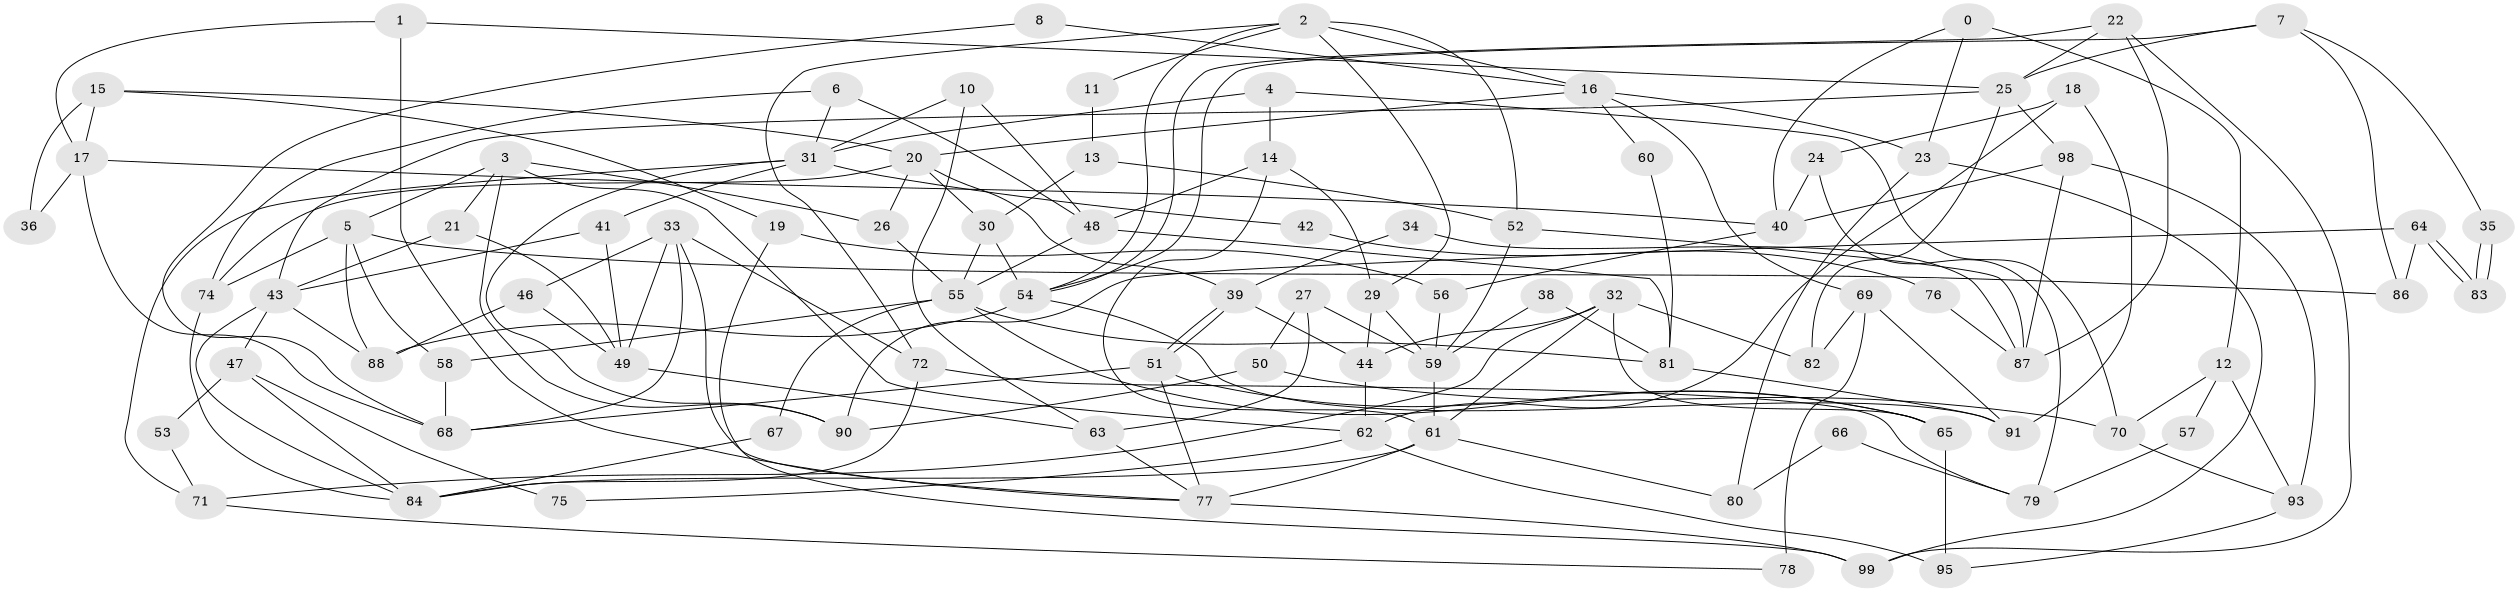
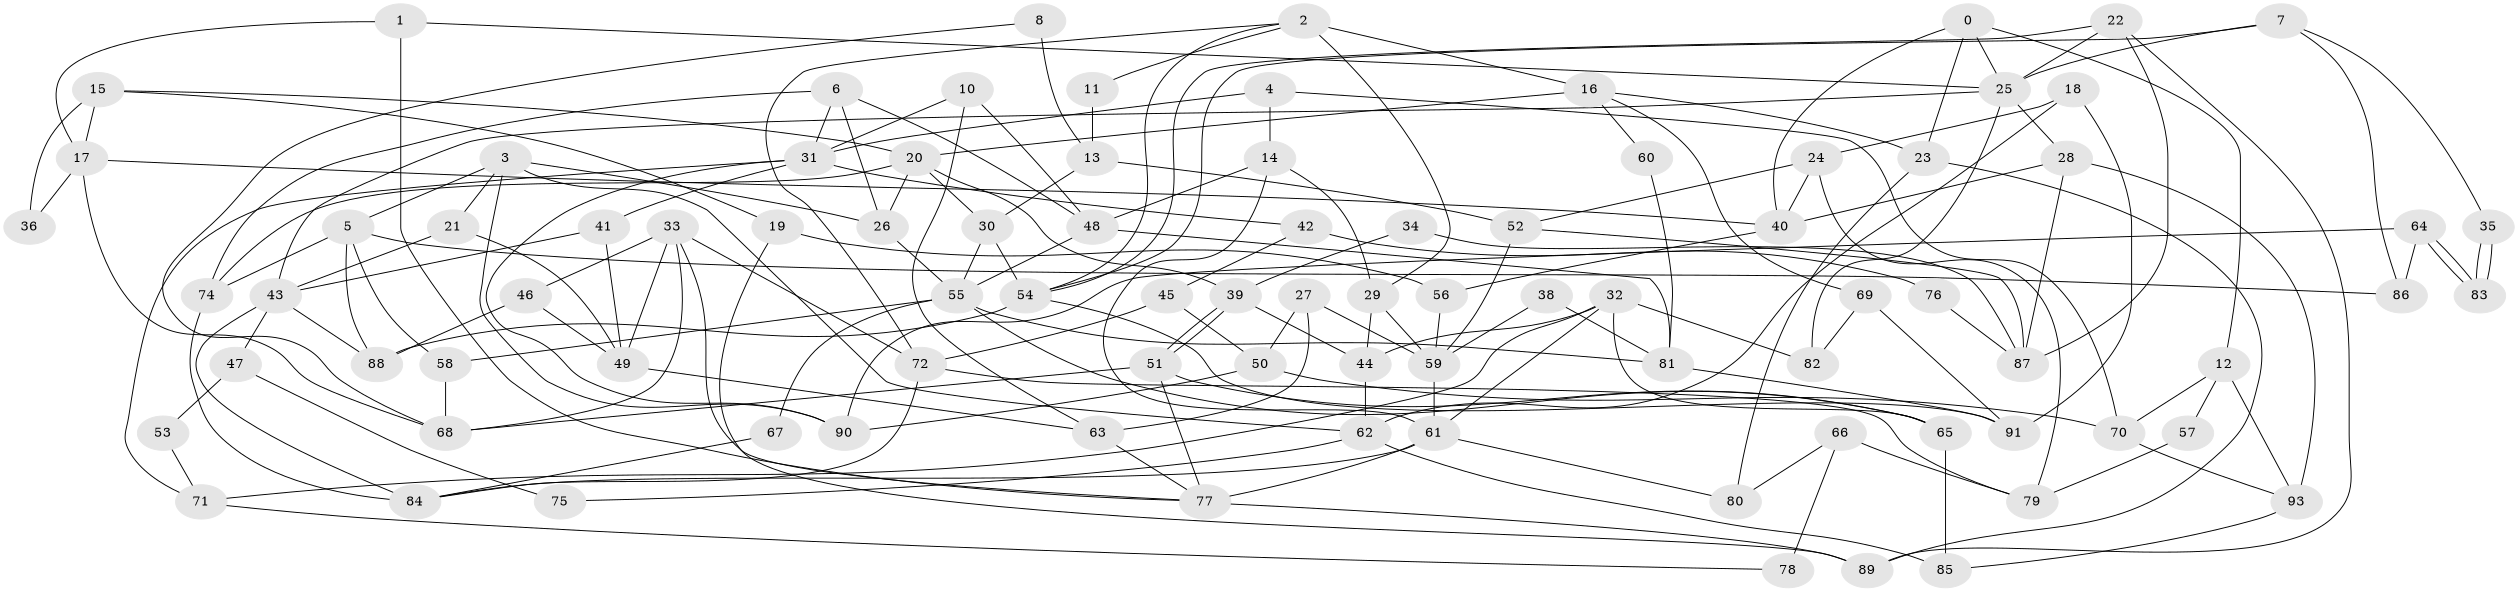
(1290, 52) -> (1053, 94)
none -> (1987, 55)
(1487, 86) -> (1667, 193)
none -> (860, 158)
(2067, 158) -> (2067, 158)
none -> (1167, 296)
(1803, 423) -> (1814, 502)
(324, 434) -> none
(1867, 571) -> (1867, 571)
(1946, 571) -> (1946, 571)
